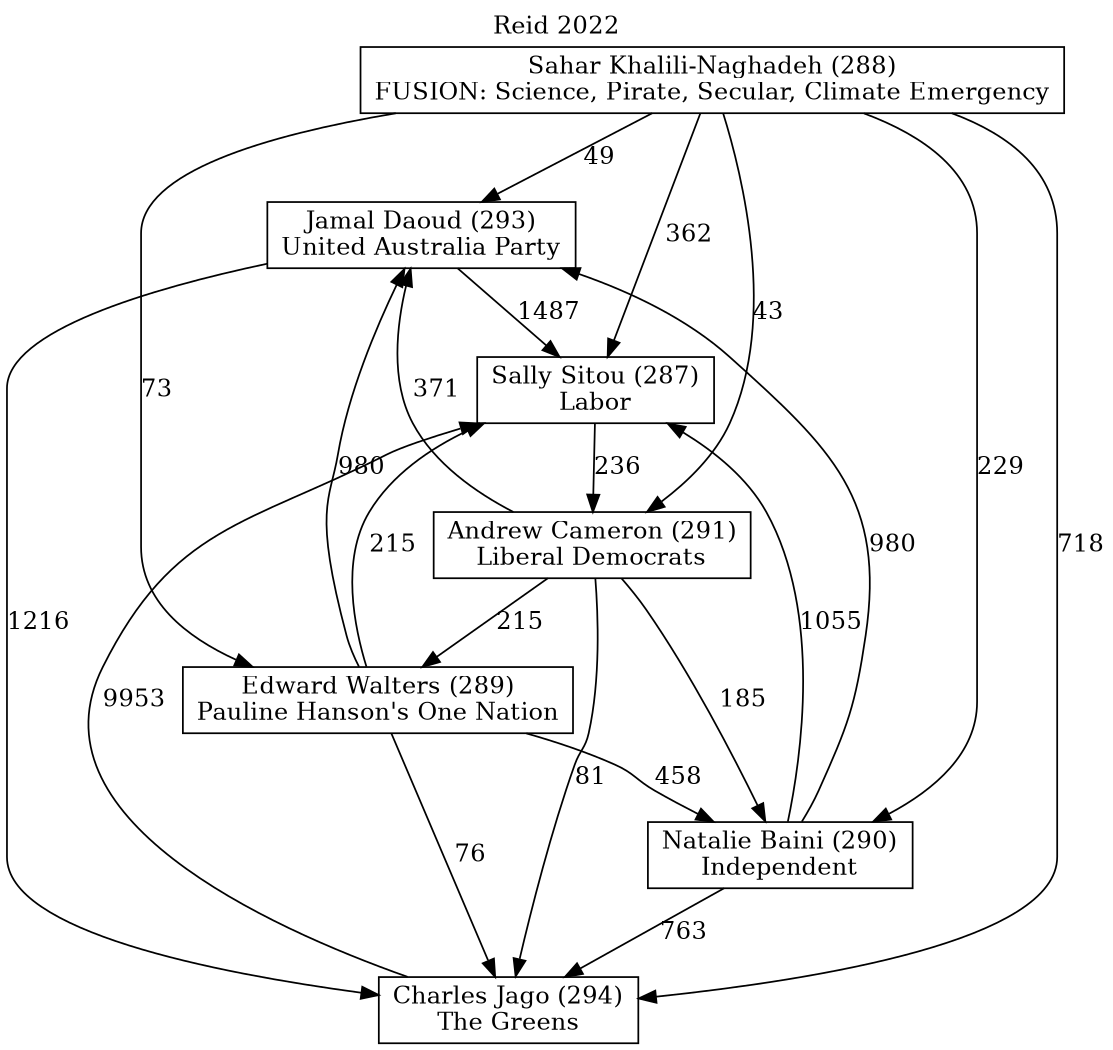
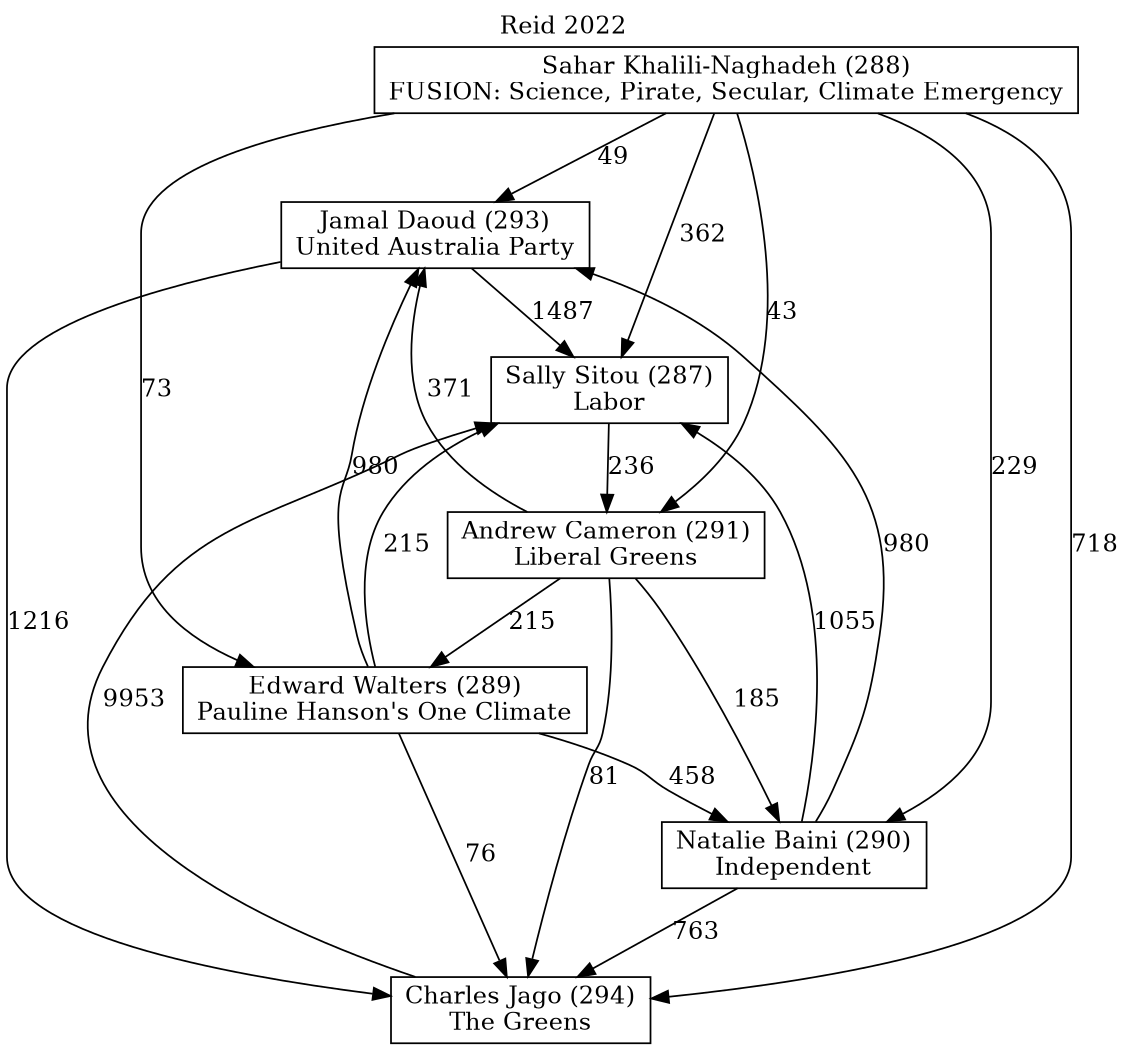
(592, 545) -> (606, 545)
(378, 700) -> (385, 700)
